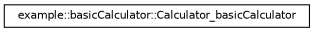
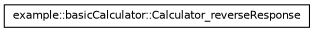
(157, 16) -> (157, 16)
